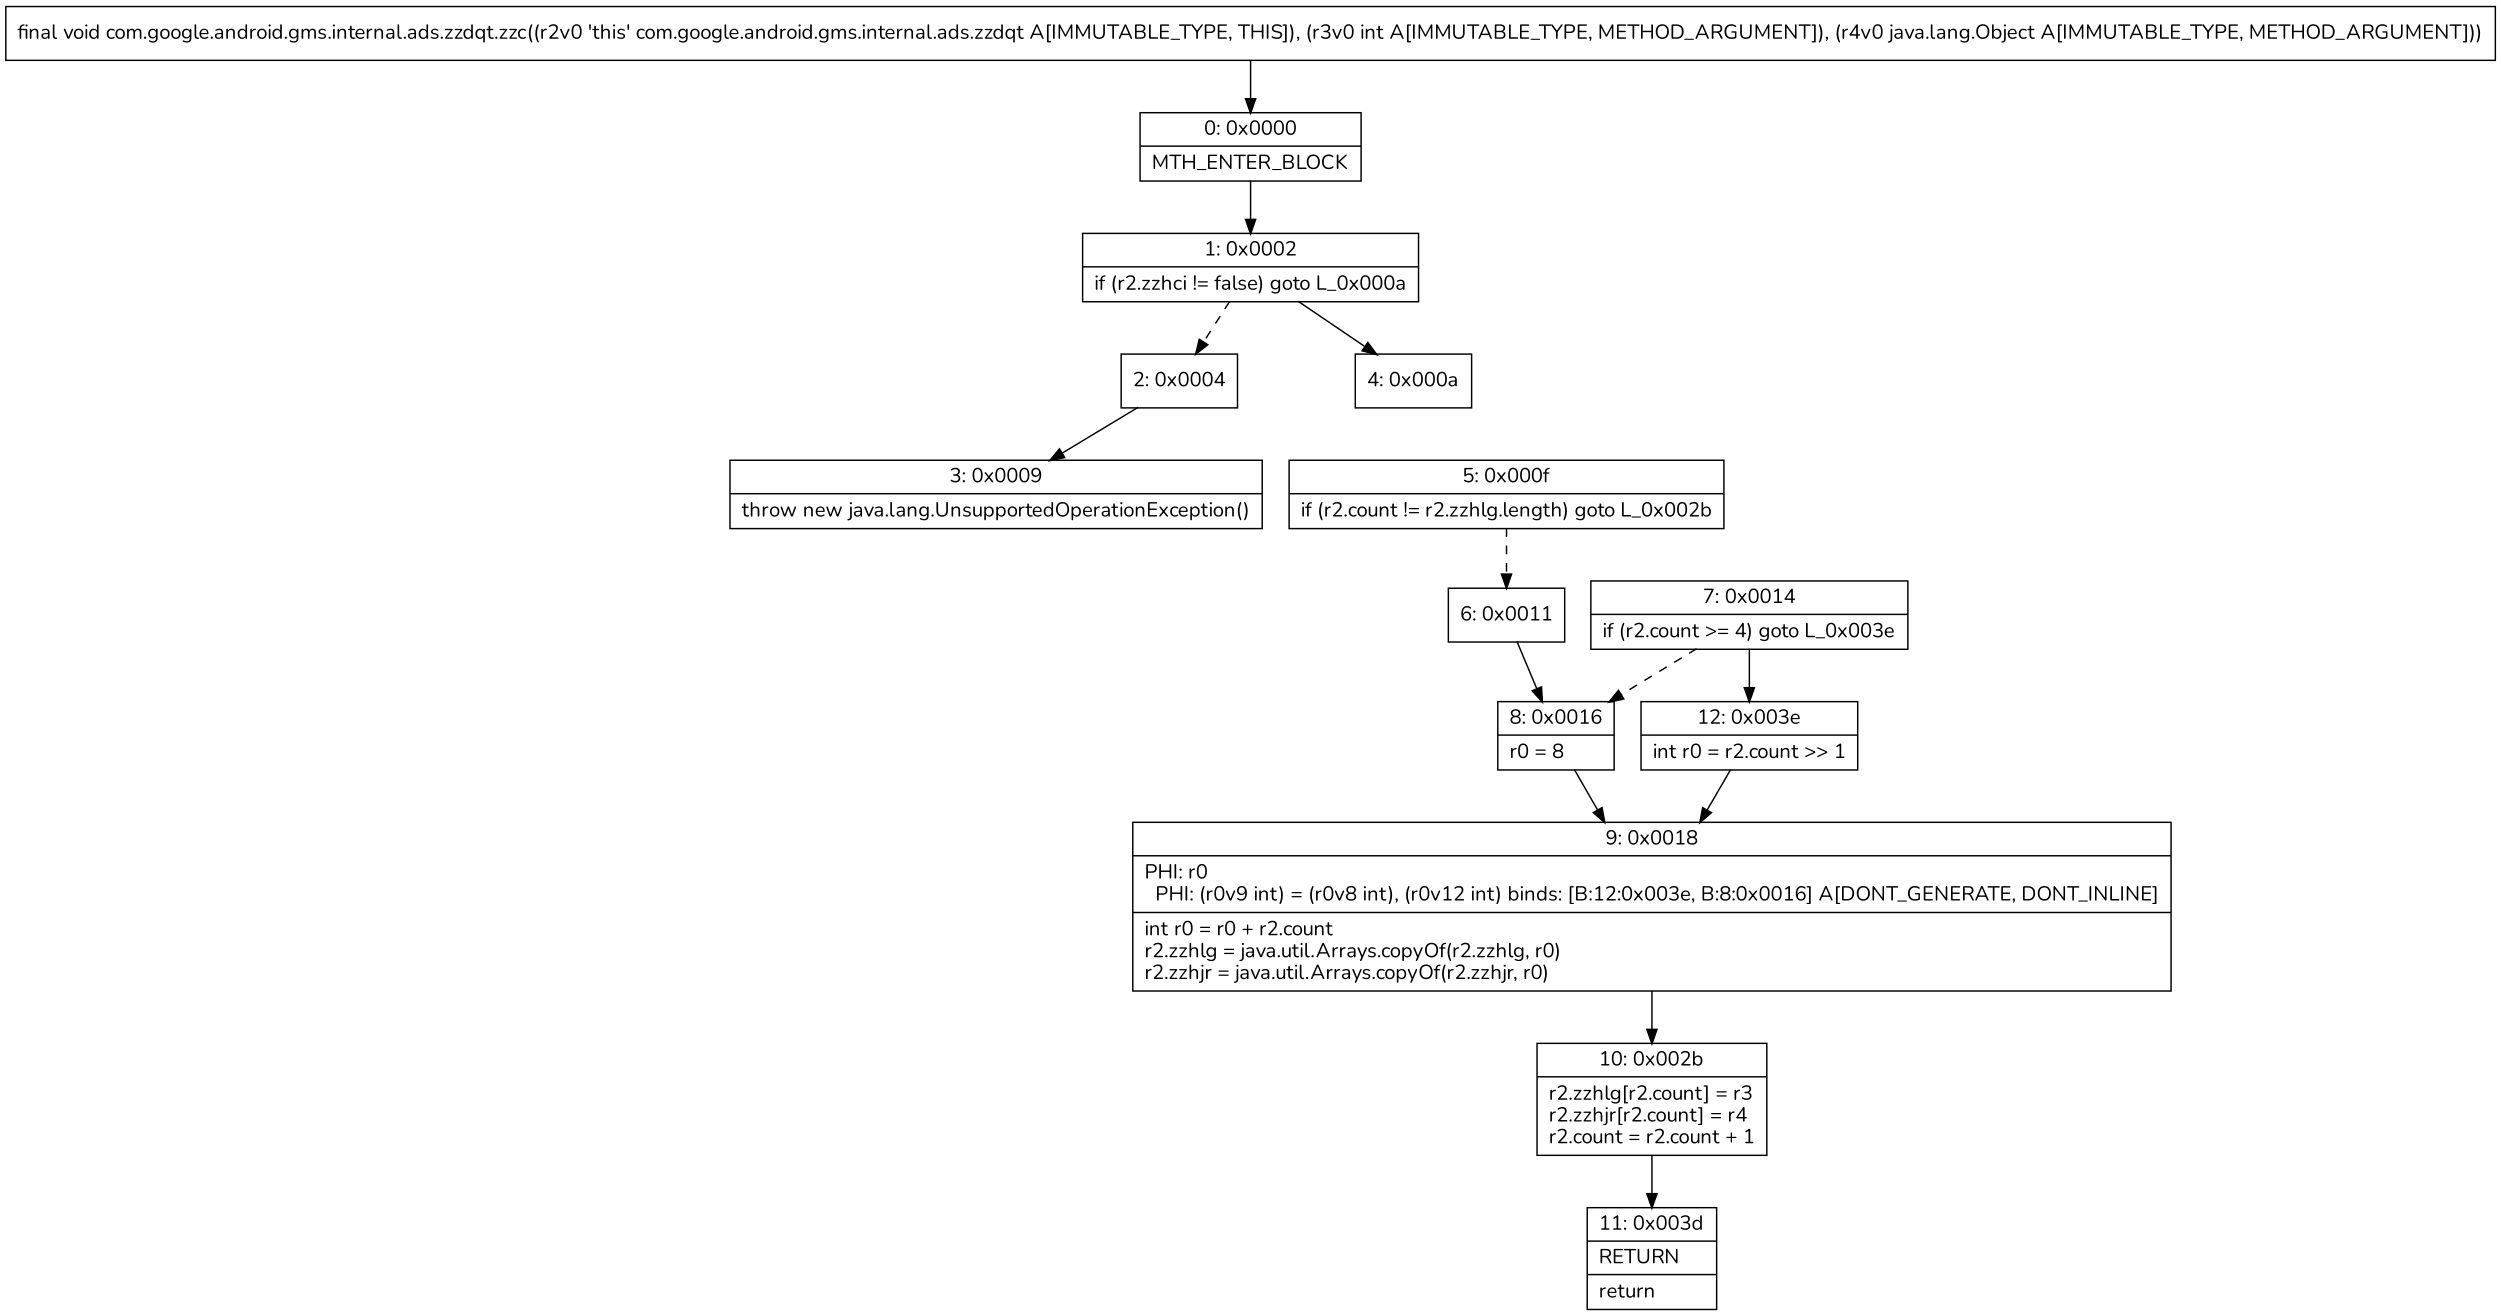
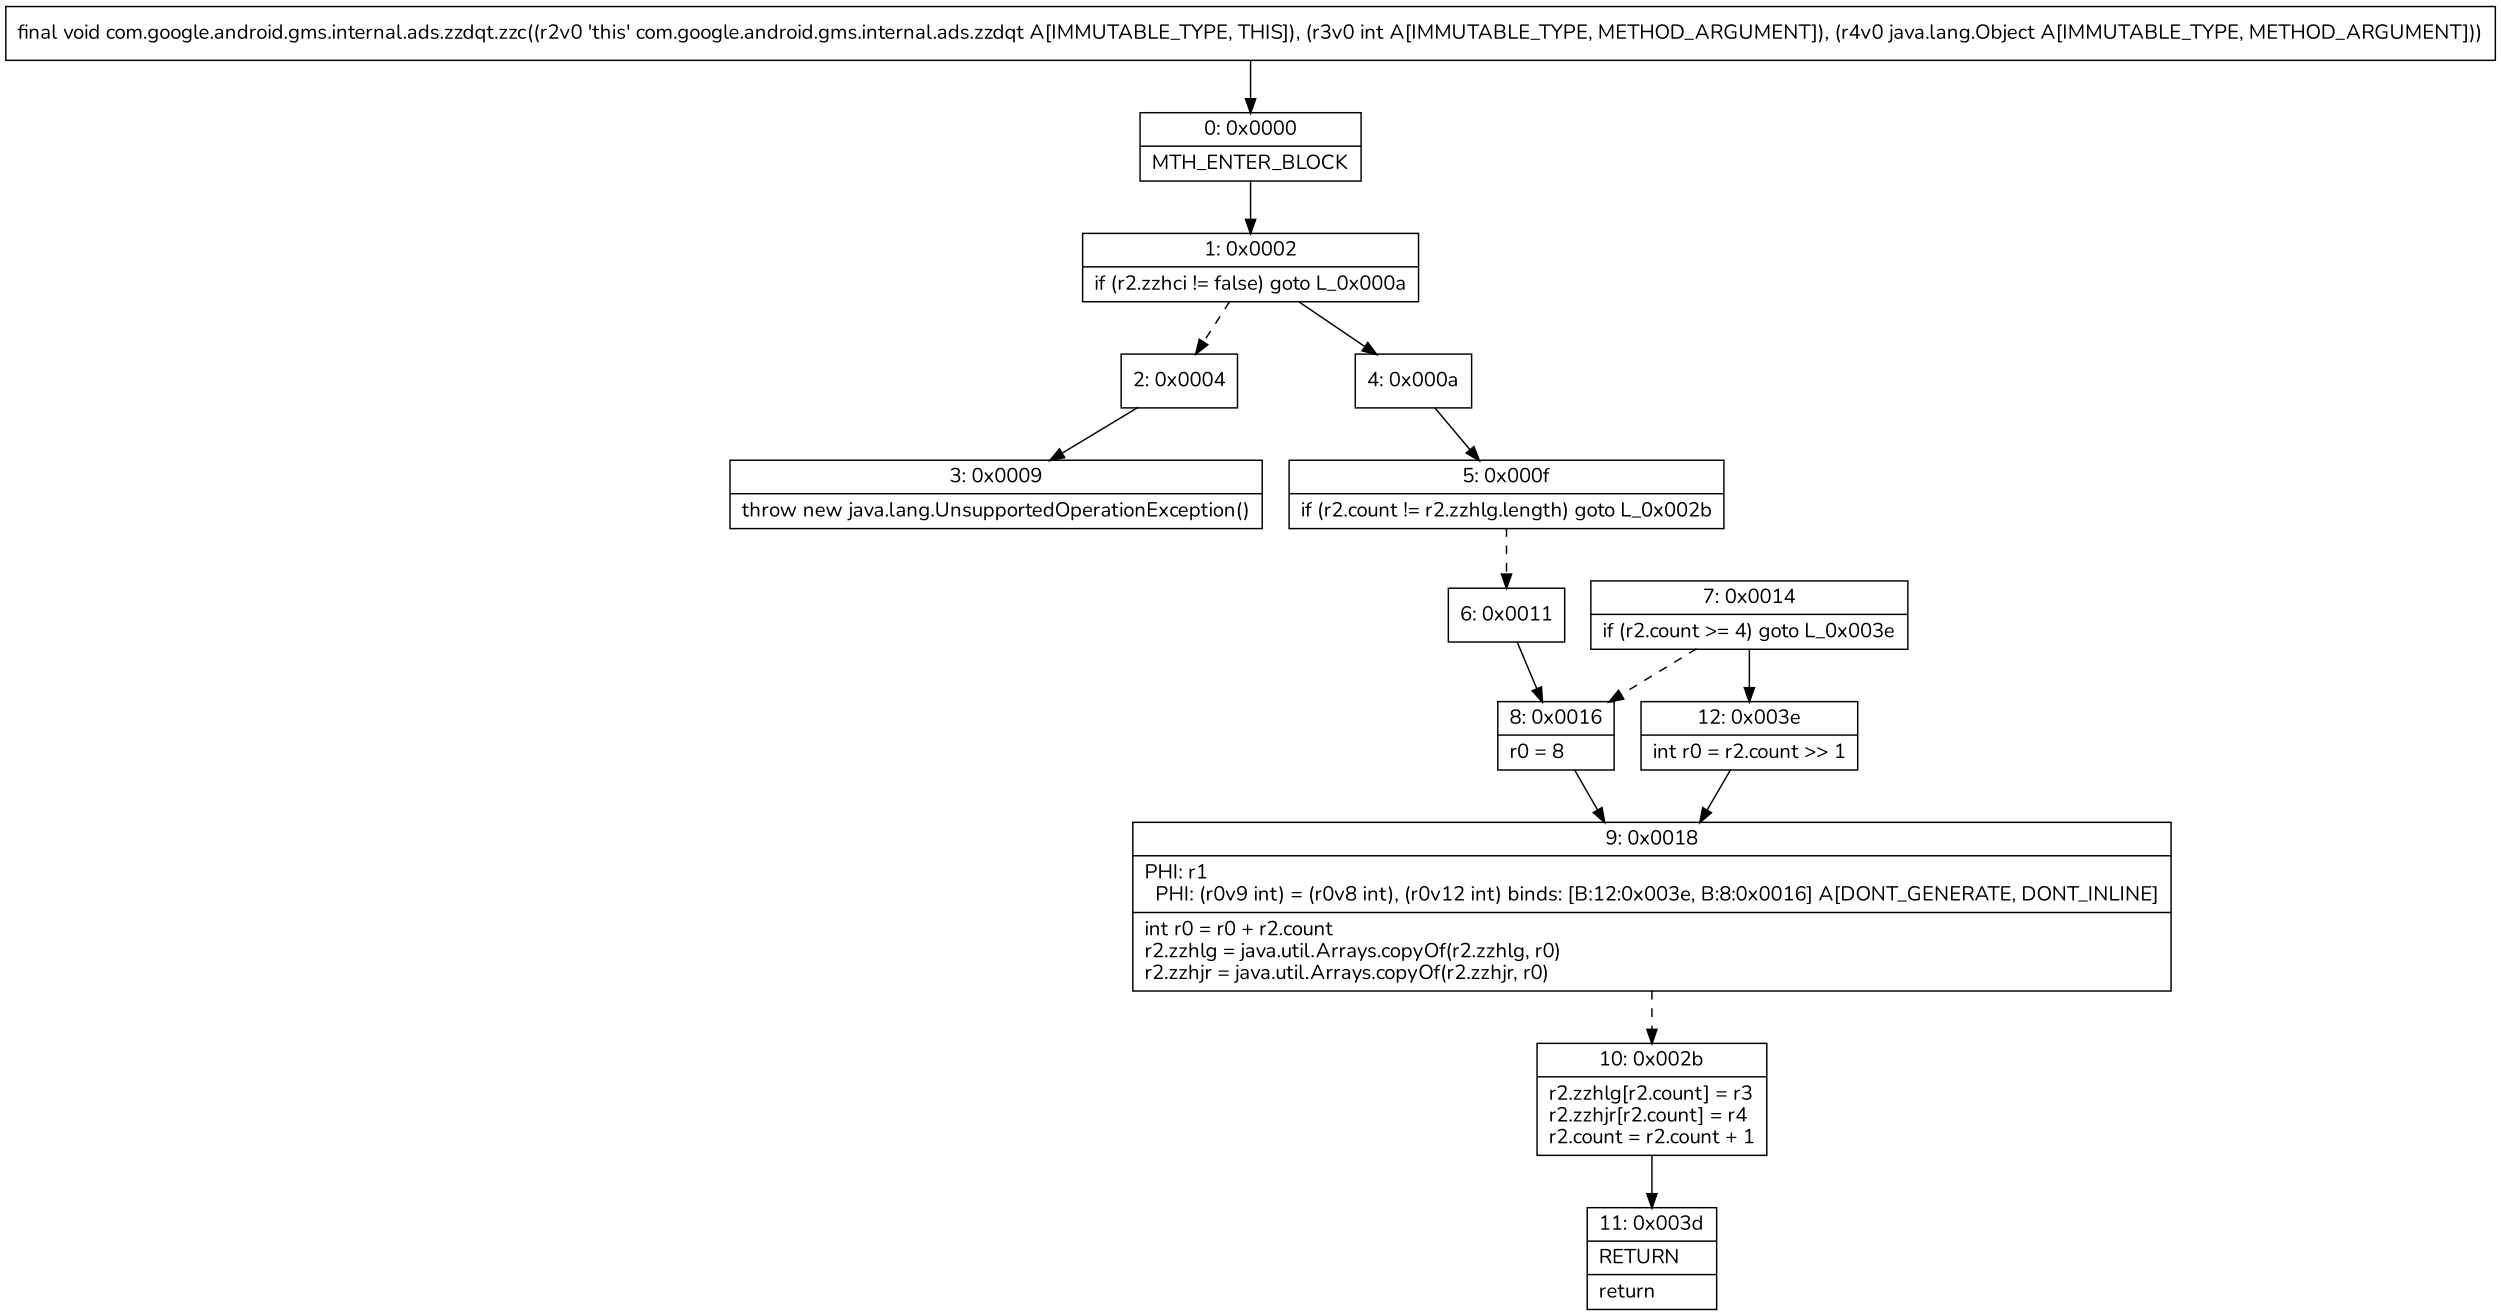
none -> (1452, 429)
(1179, 872) -> (1179, 872)
(1652, 1010) -> (1652, 1010)
